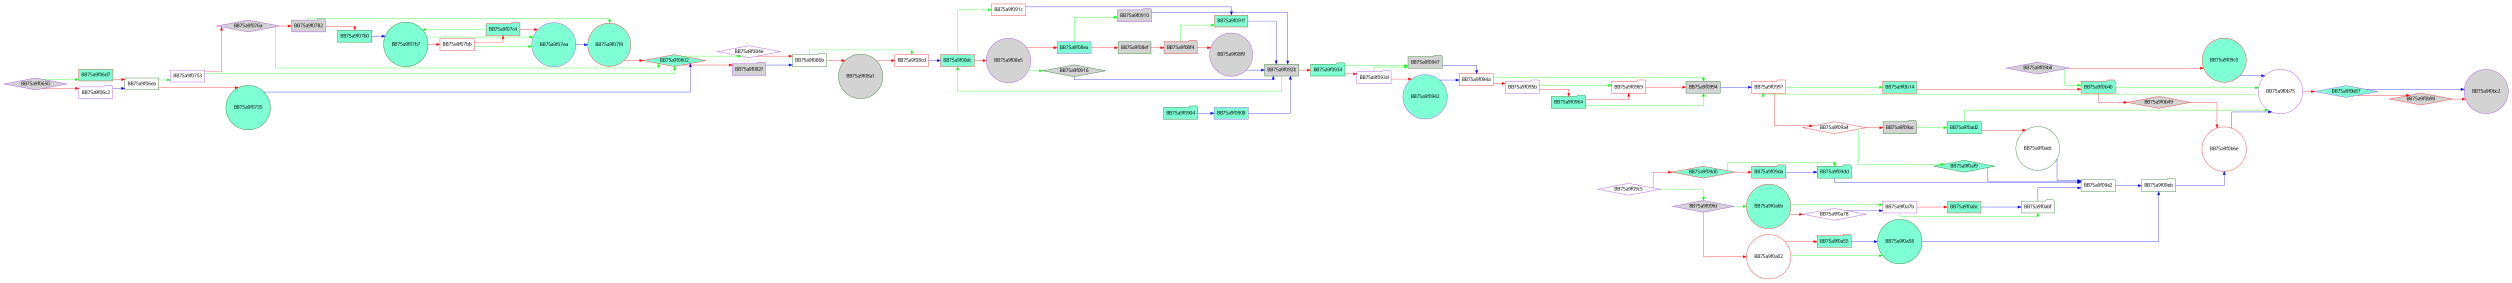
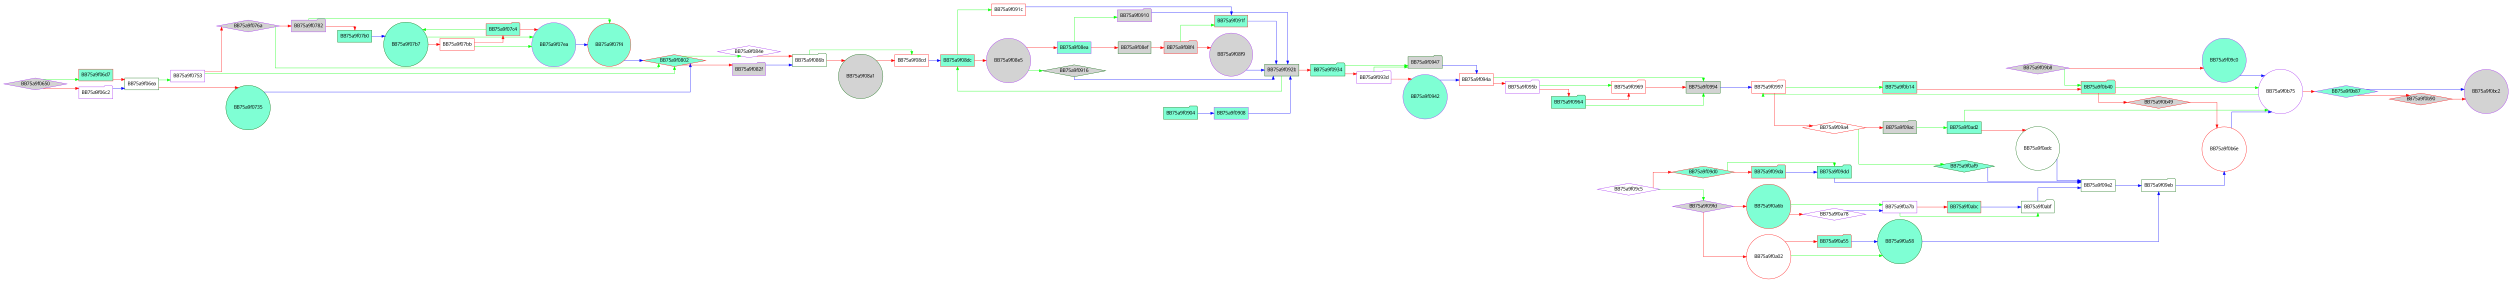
(2224, 60) -> (2224, 60)
(632, 61) -> (632, 61)
(1738, 206) -> (1738, 206)
